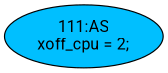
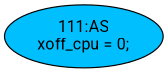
(84, 36) -> (84, 36)
